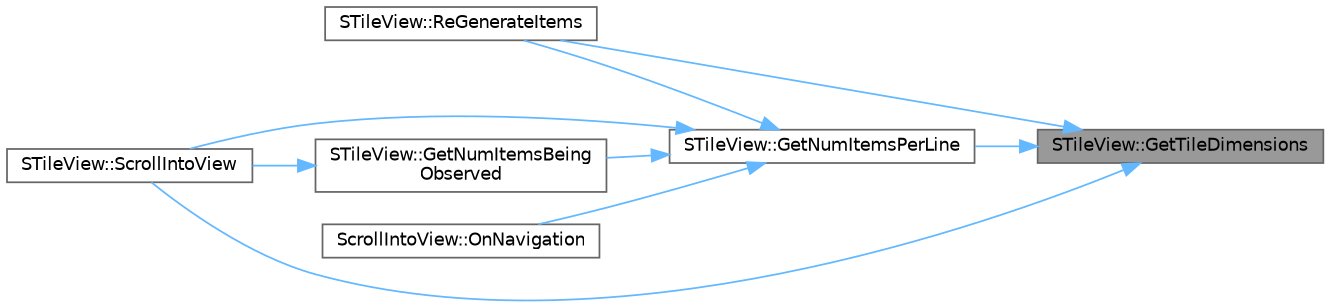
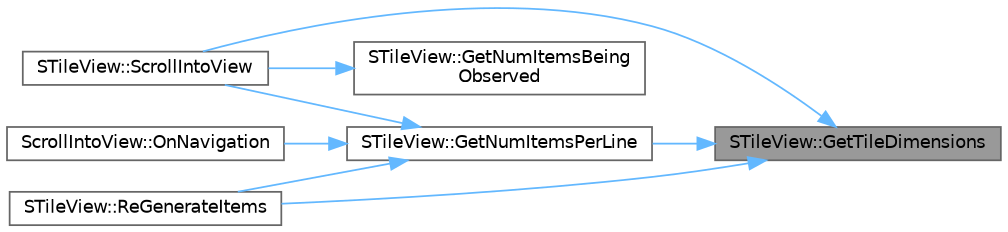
(629, 157) -> none
